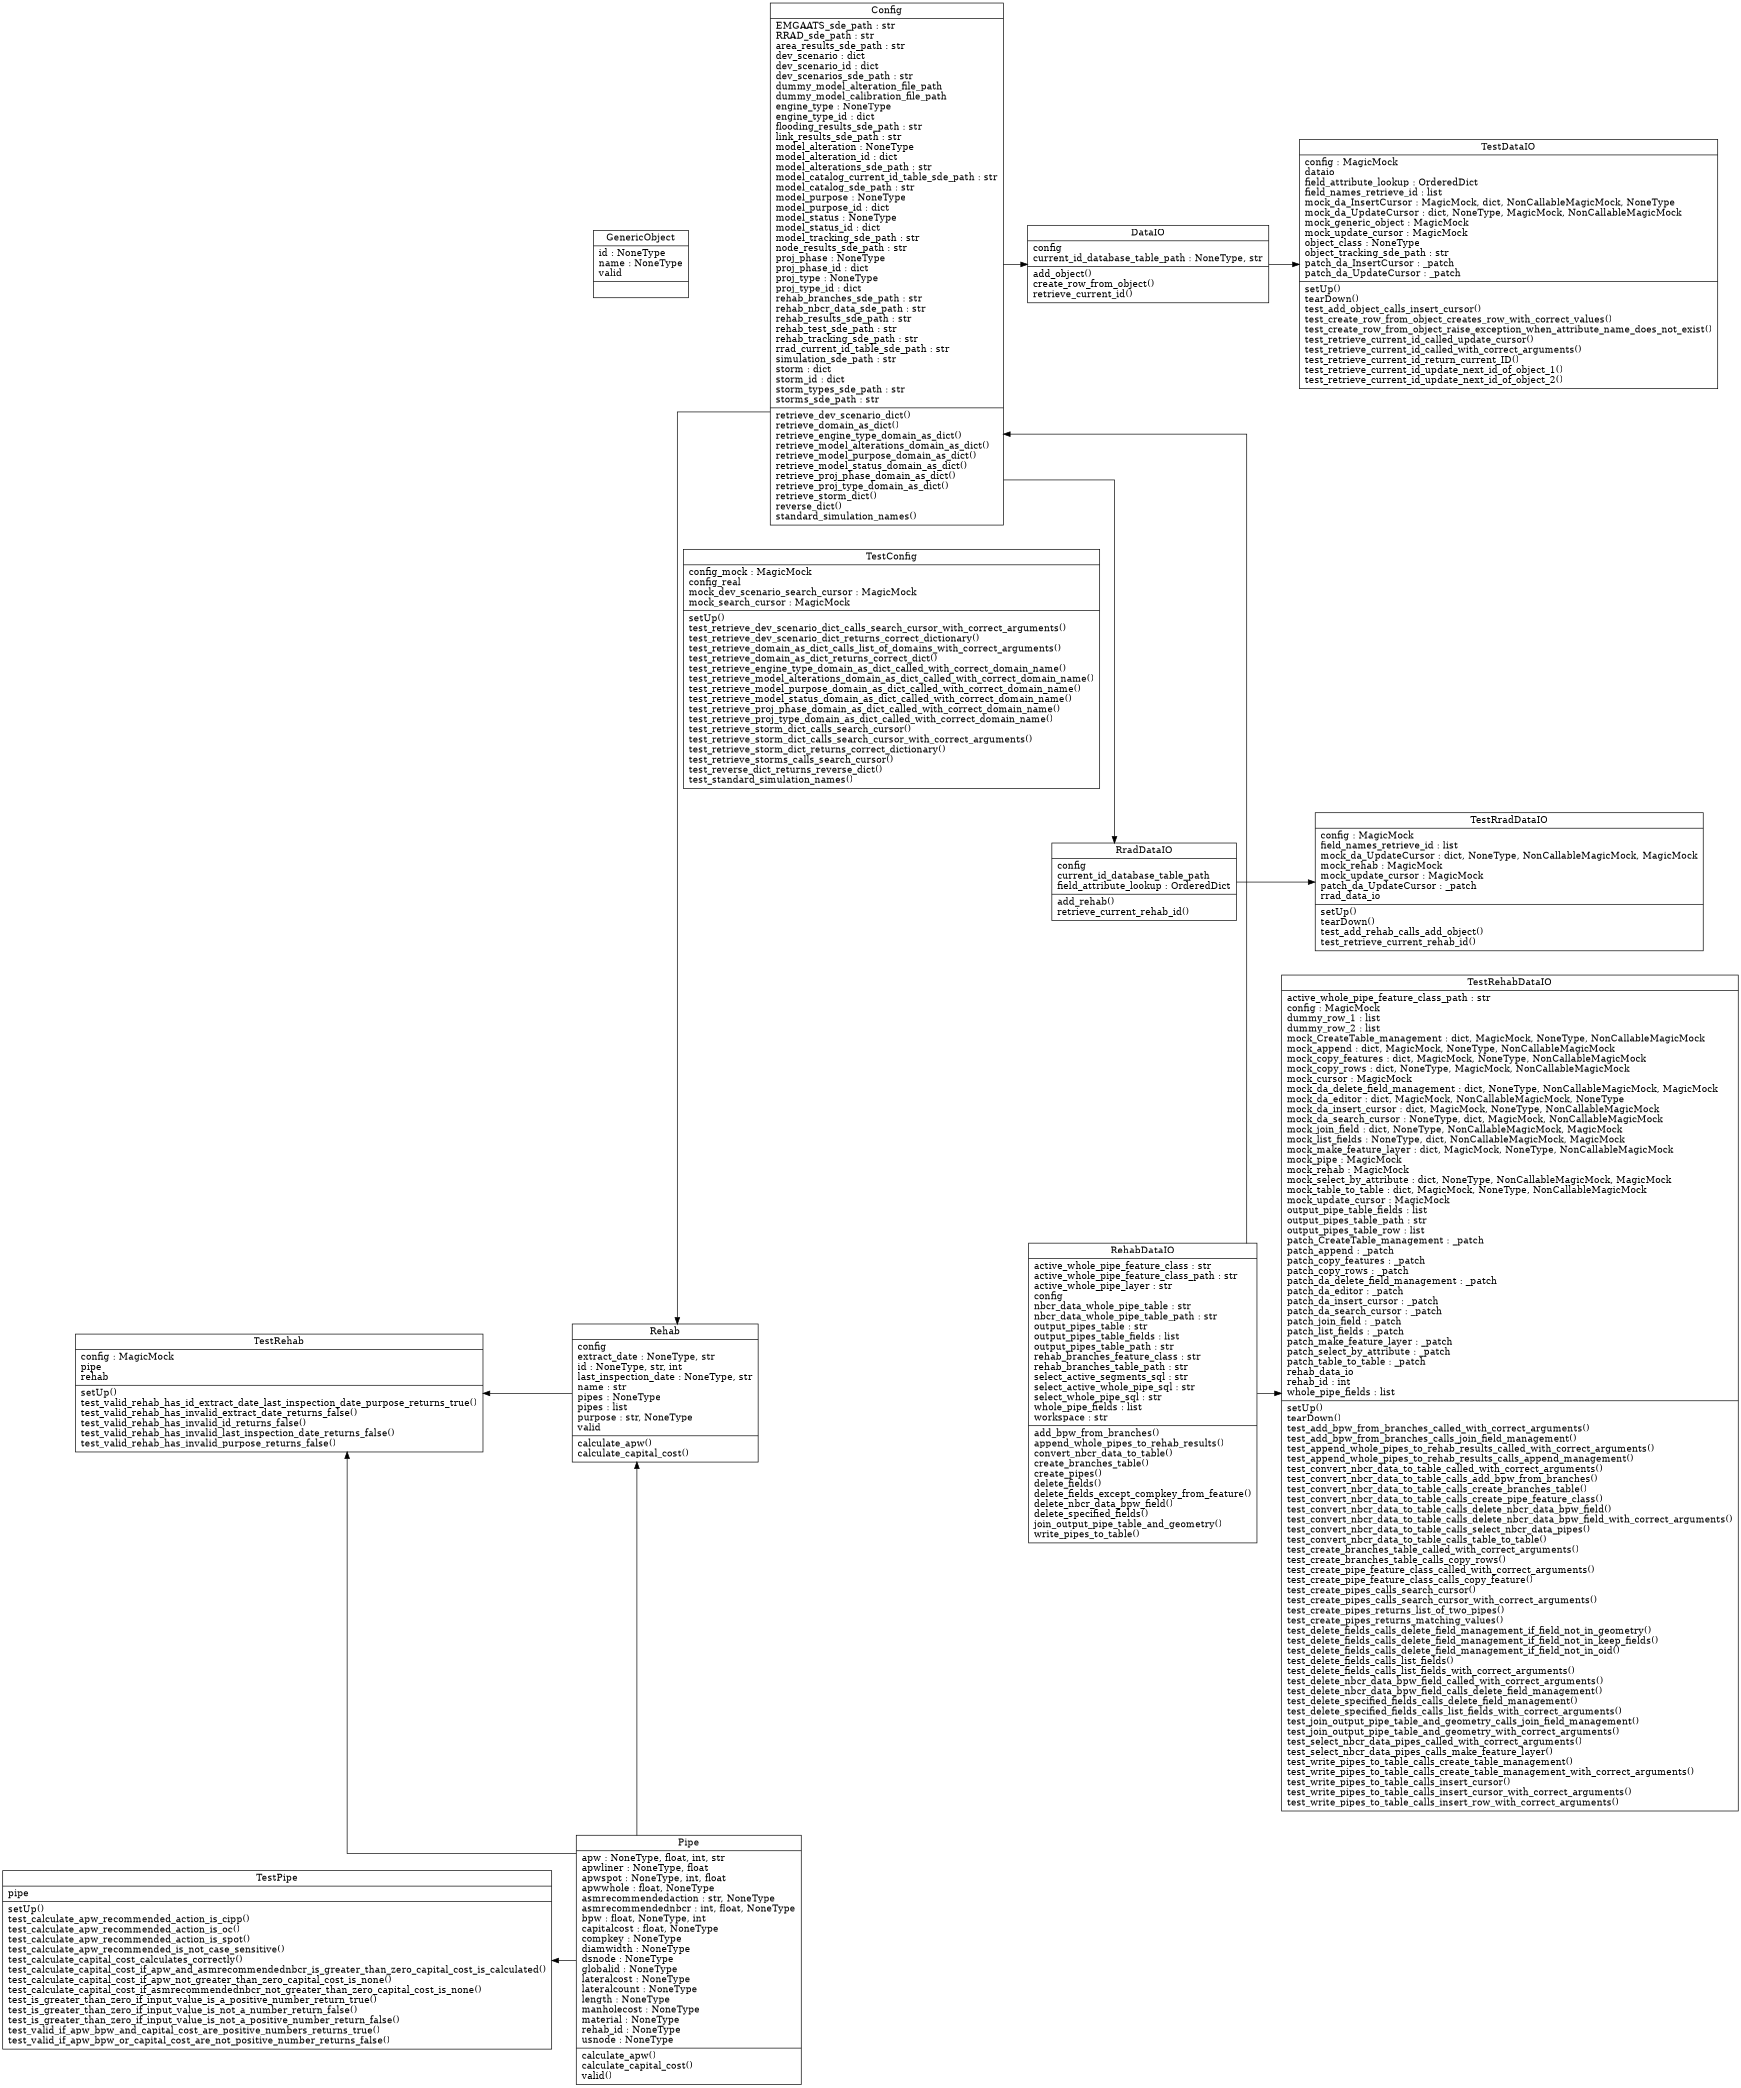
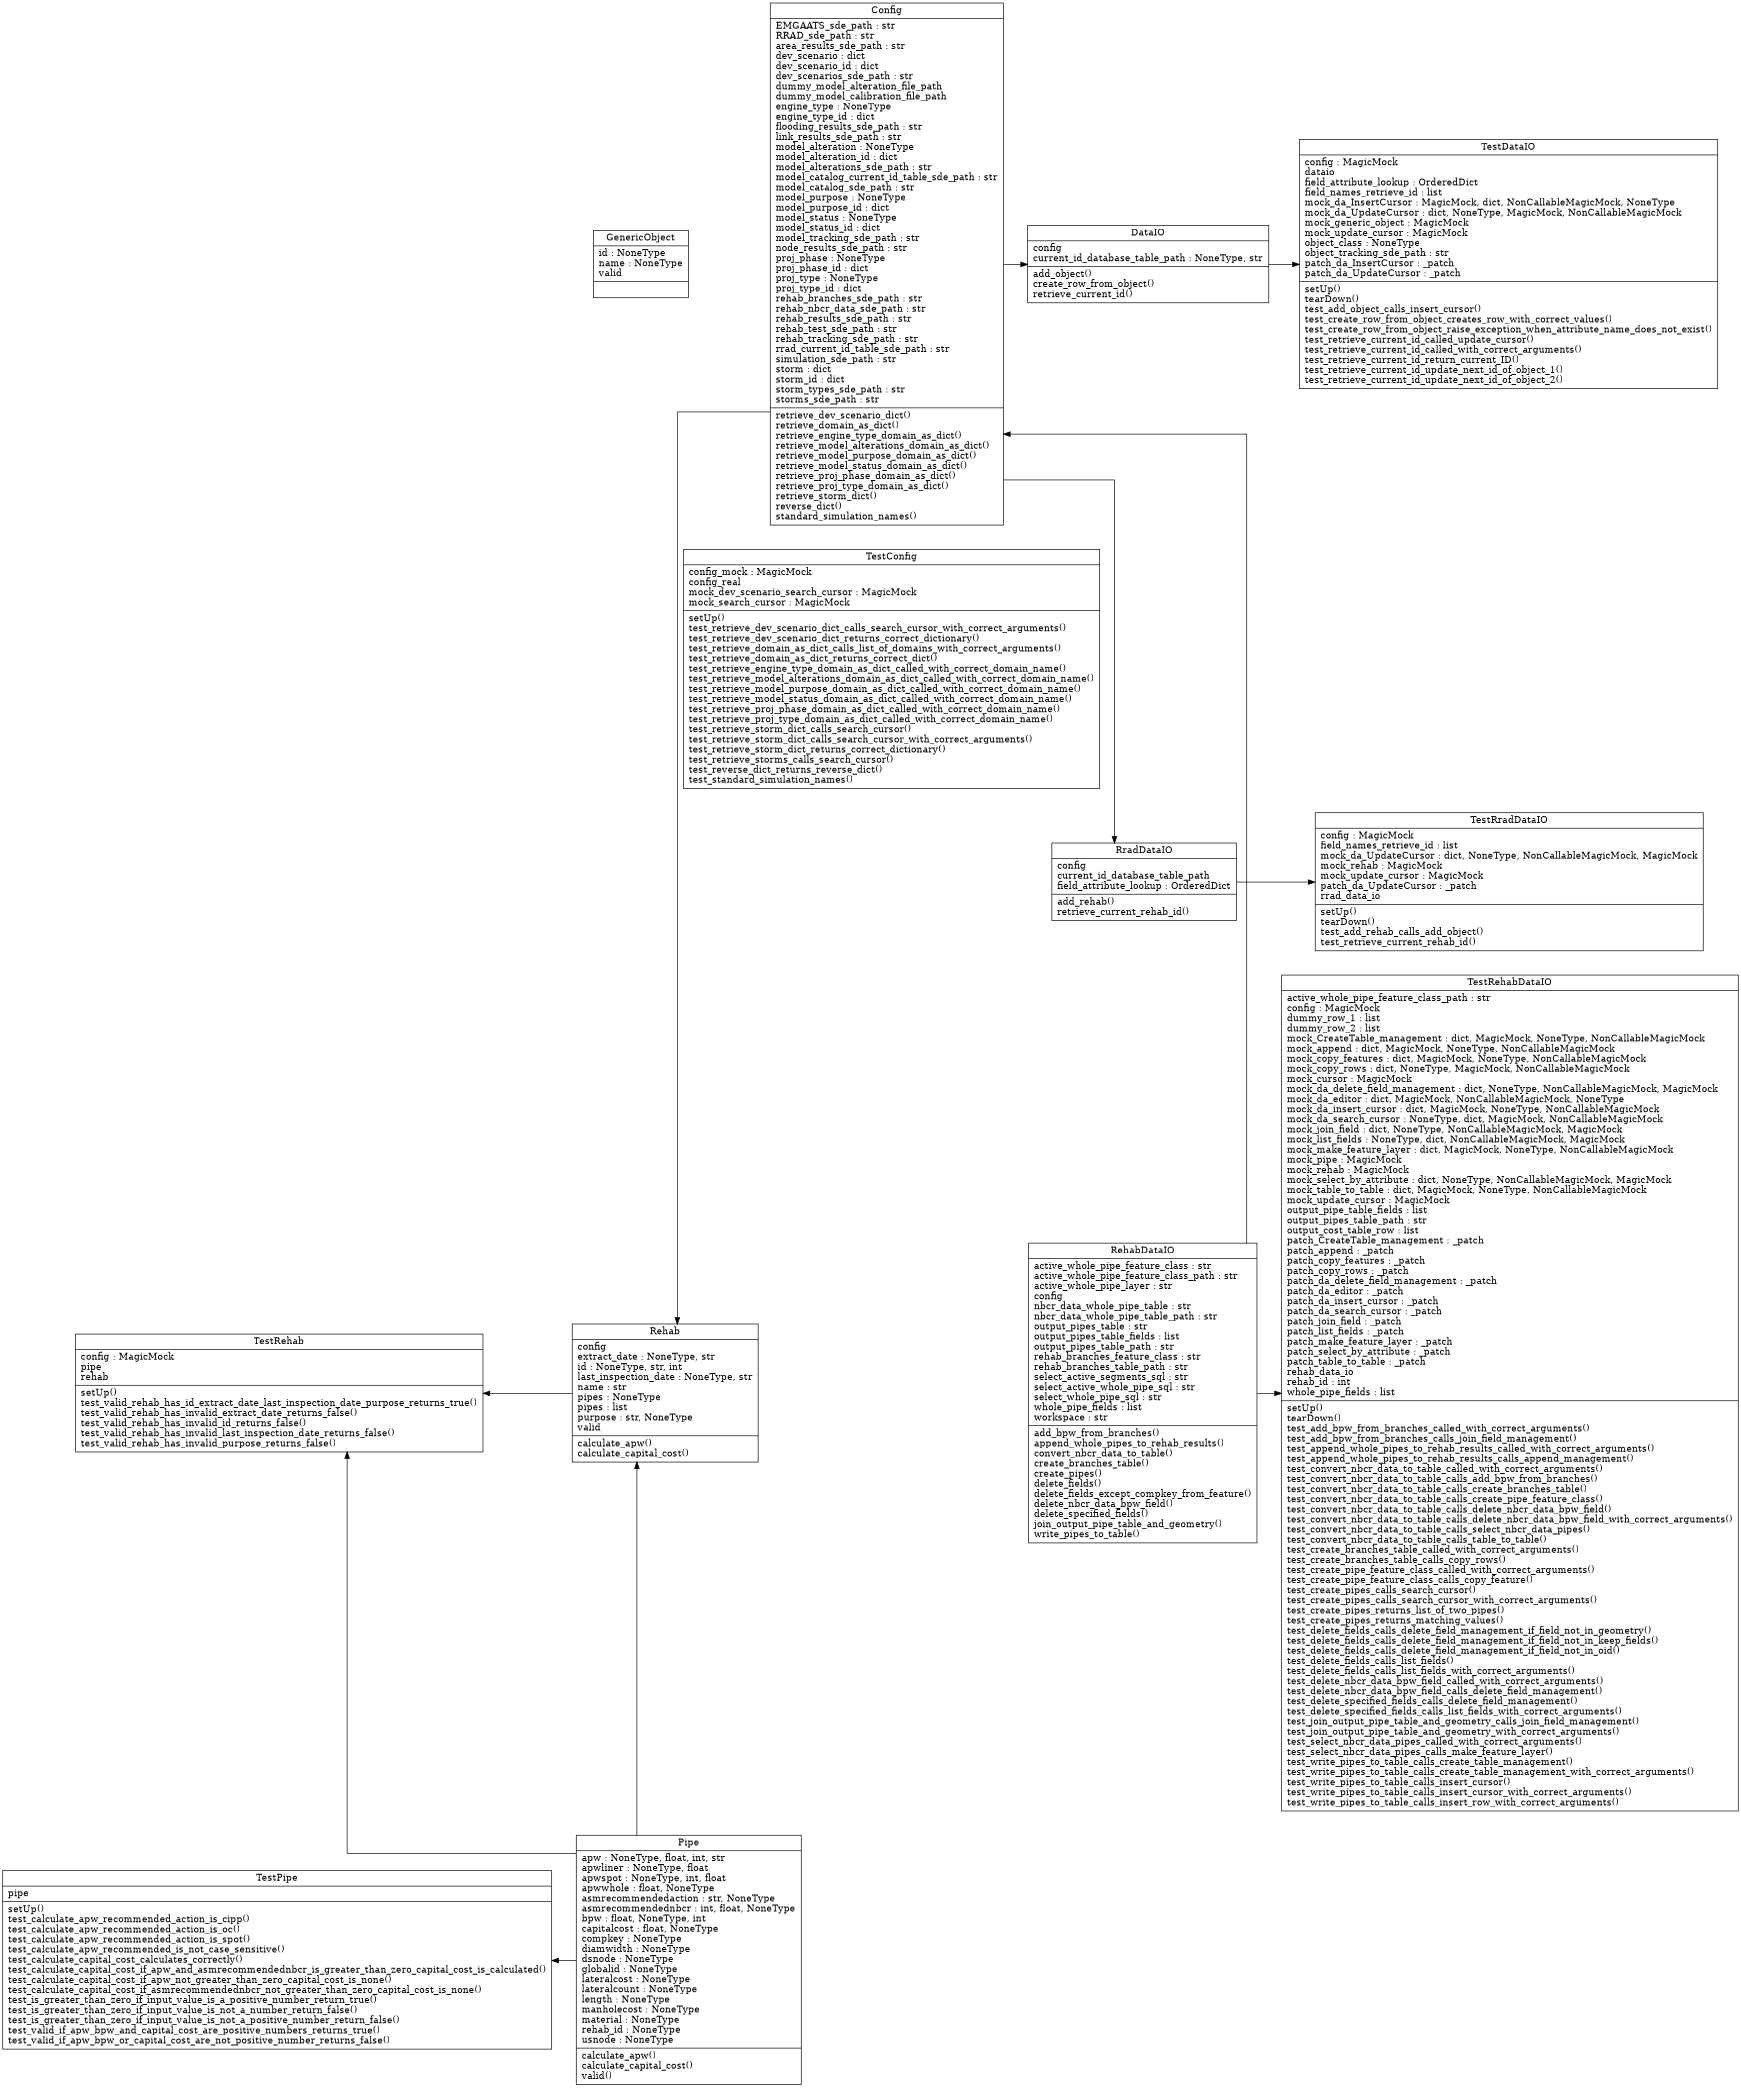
(1356, 1231) -> (1353, 1231)
